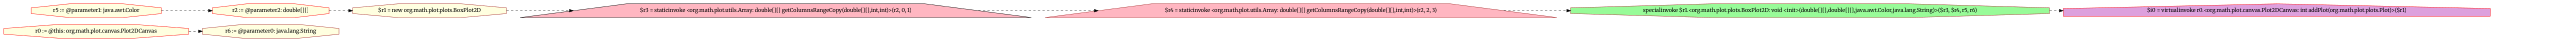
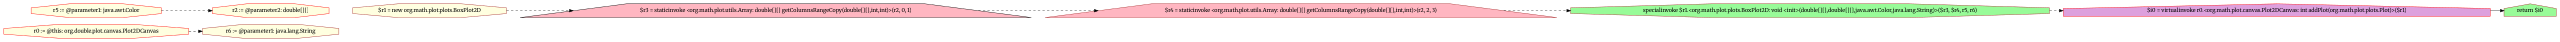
(339, 11) -> none
none -> (2530, 11)
(96, 31) -> (96, 31)
(271, 31) -> (271, 31)
